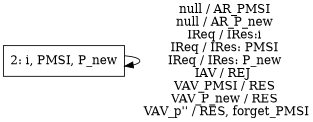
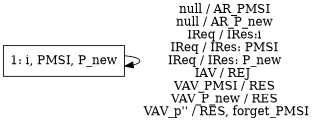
(64, 61) -> (64, 61)
